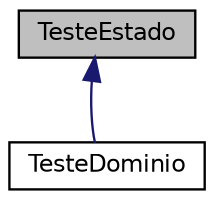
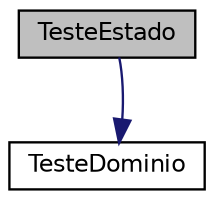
(91, 112) -> (123, 88)
